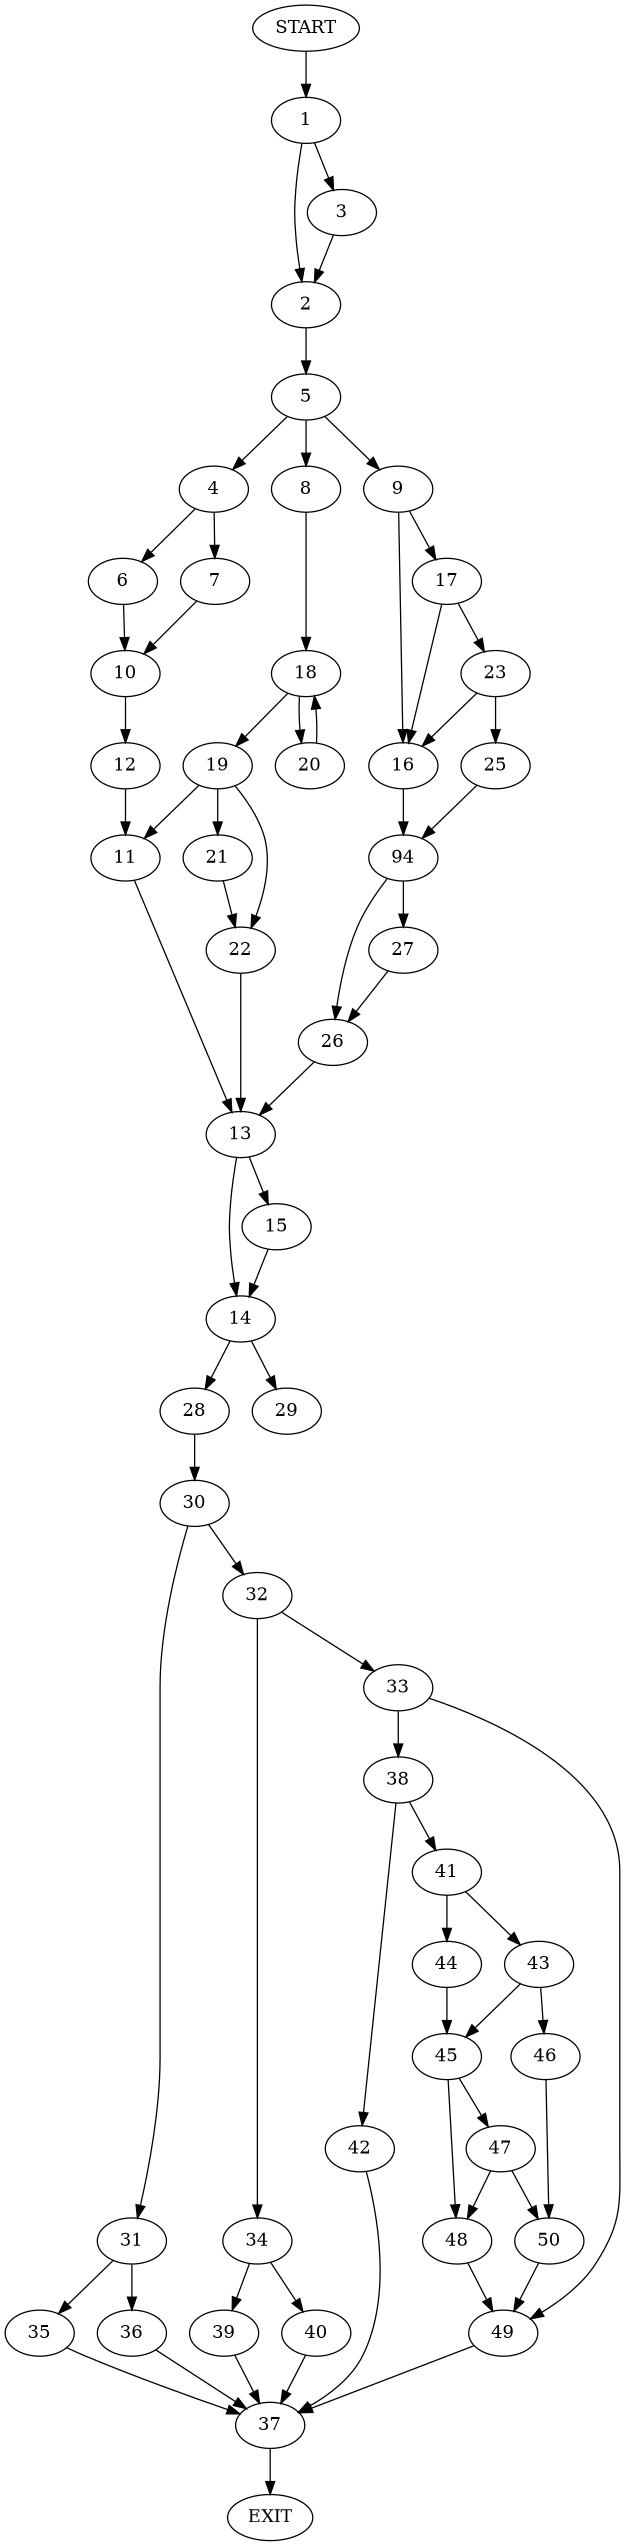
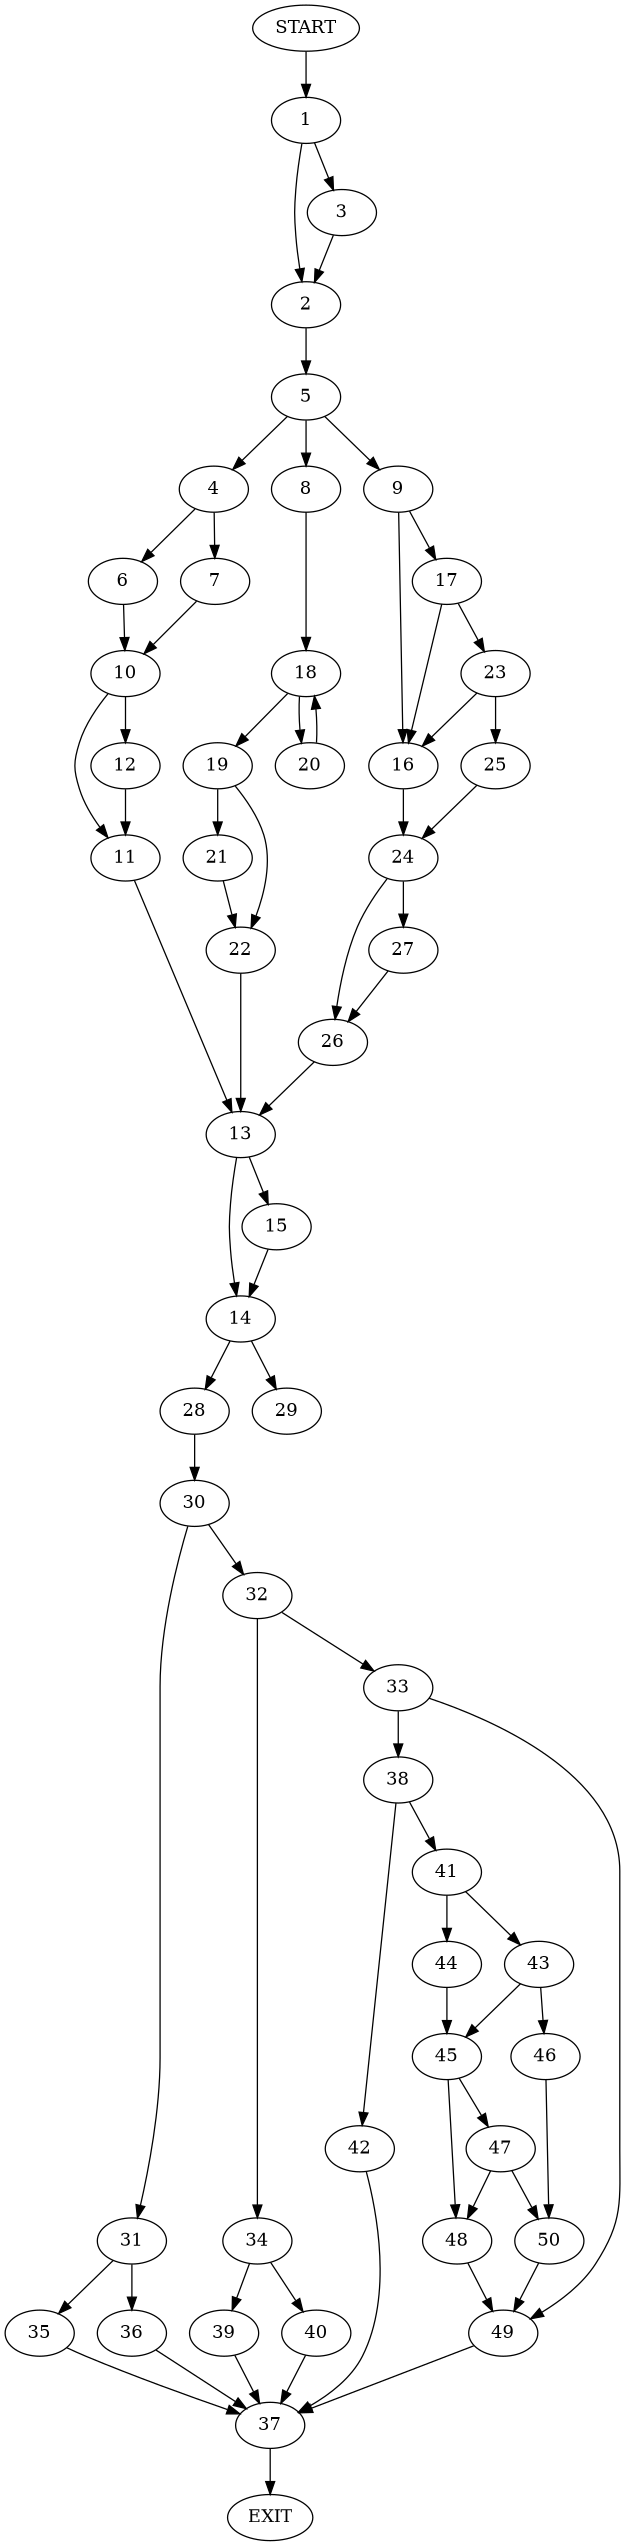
(176, 807) -> (75, 759)
(403, 858) -> (403, 858)
